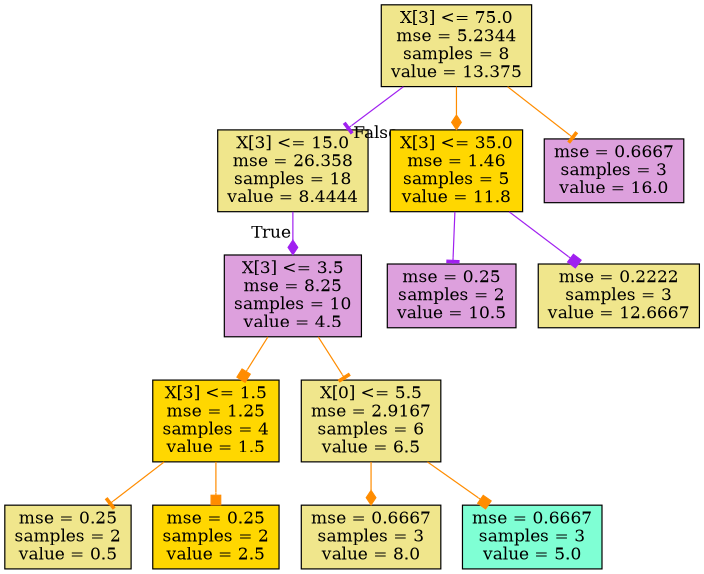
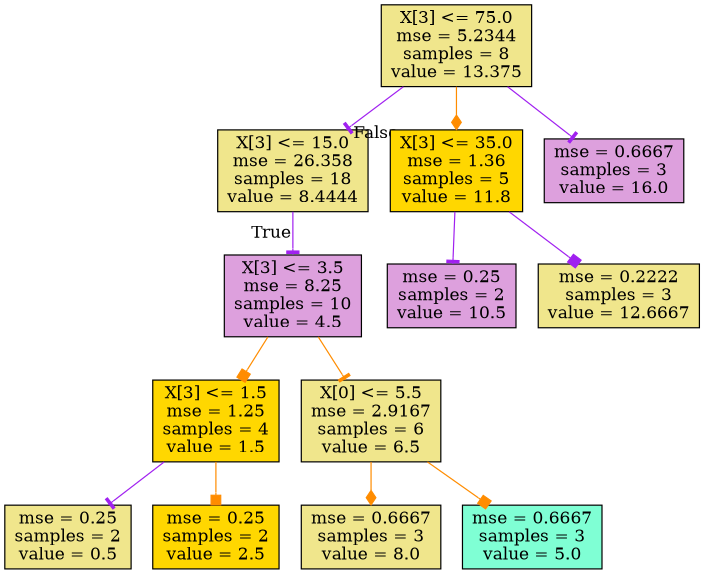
(539, 111) -> (539, 111)
(456, 171) -> (456, 171)
(293, 226) -> (293, 230)
(139, 482) -> (139, 482)
